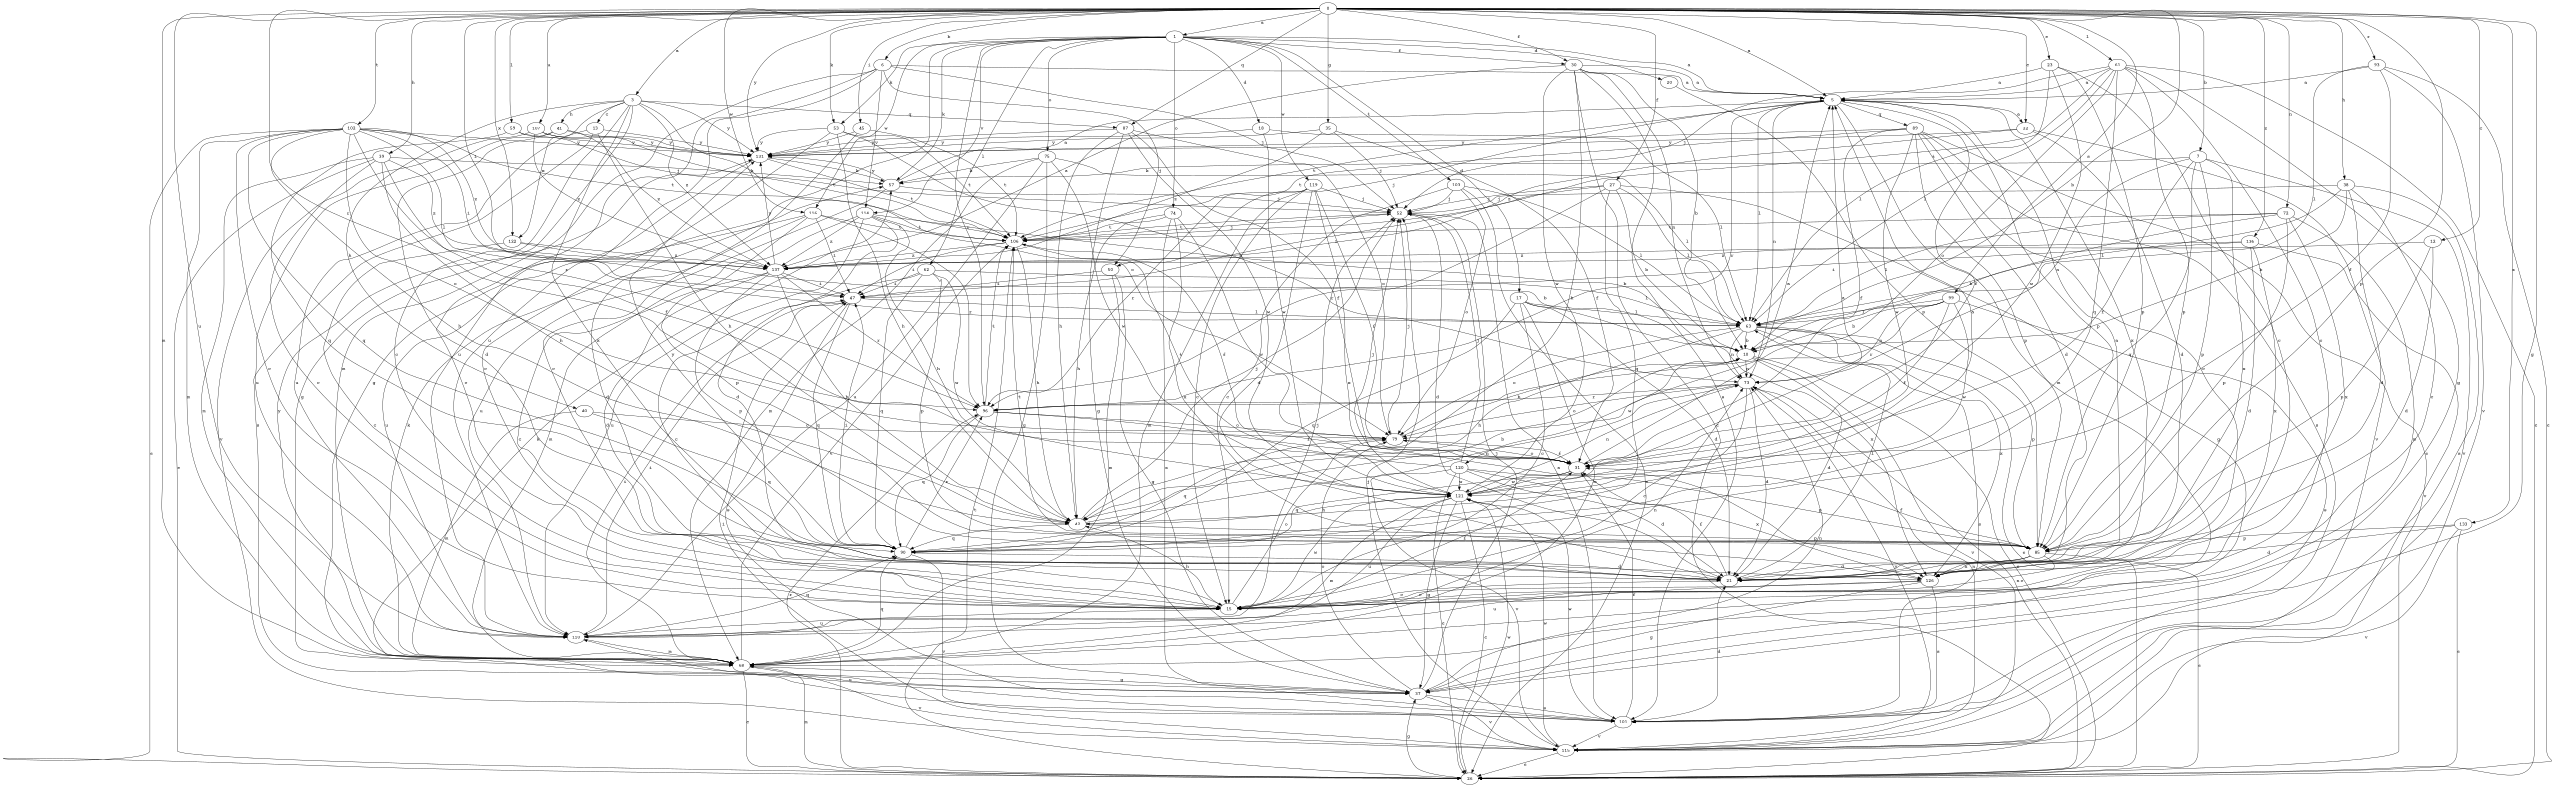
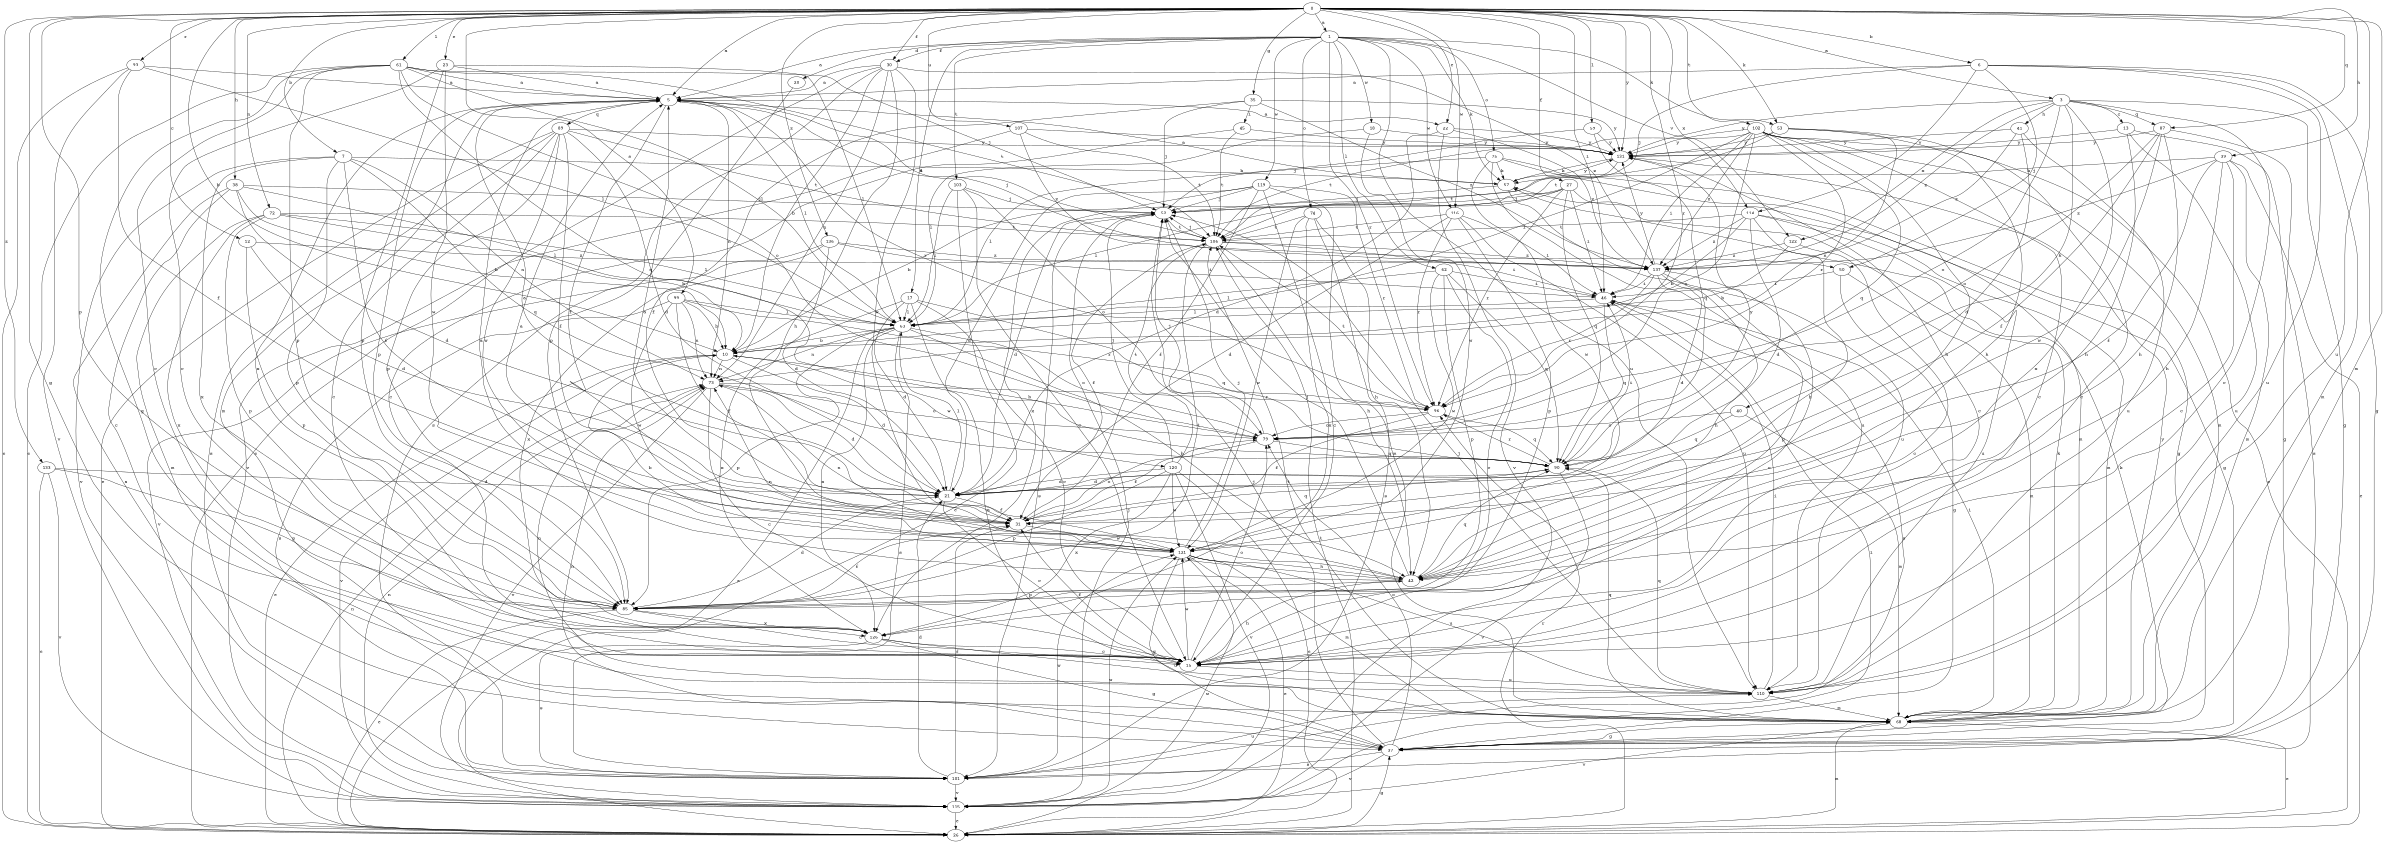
(1044, 16) -> (1248, 113)
(1245, 83) -> (1366, 83)
(852, 298) -> (1604, 298)
(1151, 507) -> (1375, 455)
(1400, 536) -> (1047, 551)
